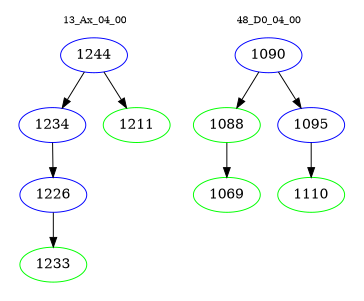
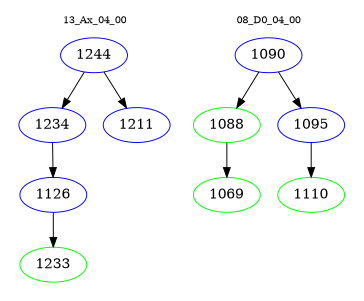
(269, 21) -> (269, 21)
(137, 125) -> (137, 125)
(53, 195) -> (53, 195)
